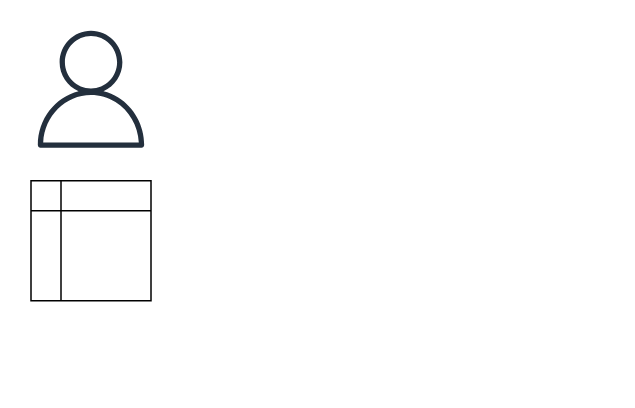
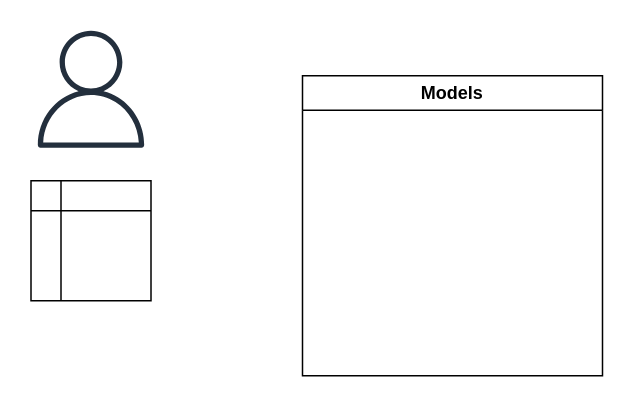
none -> (452, 226)
